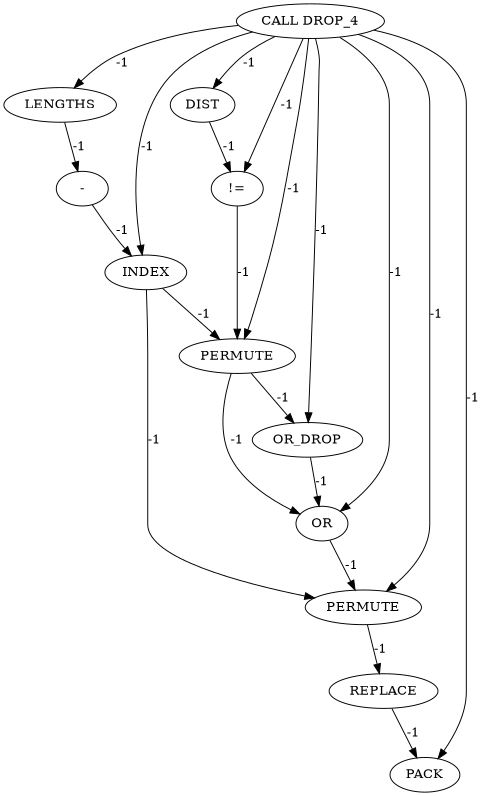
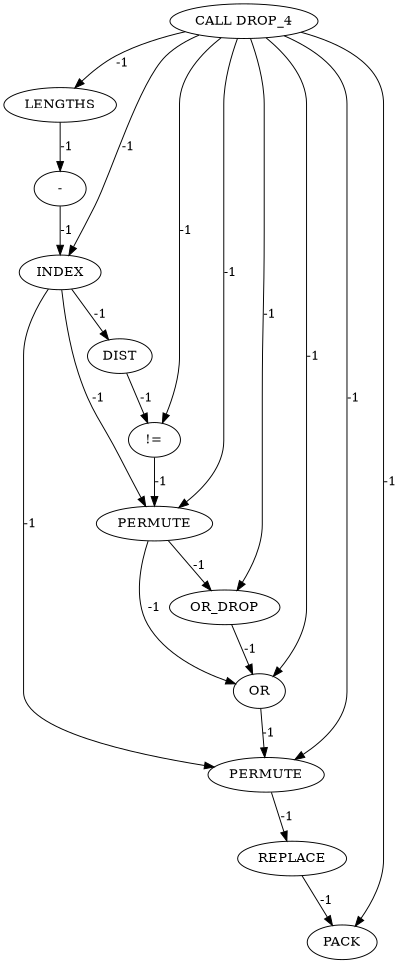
(244, 55) -> (87, 310)
